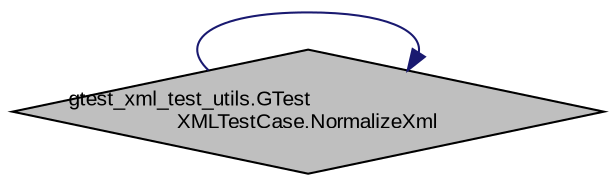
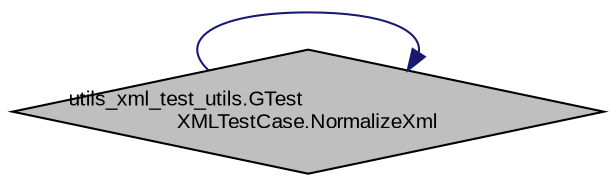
(308, 112) -> (308, 112)
